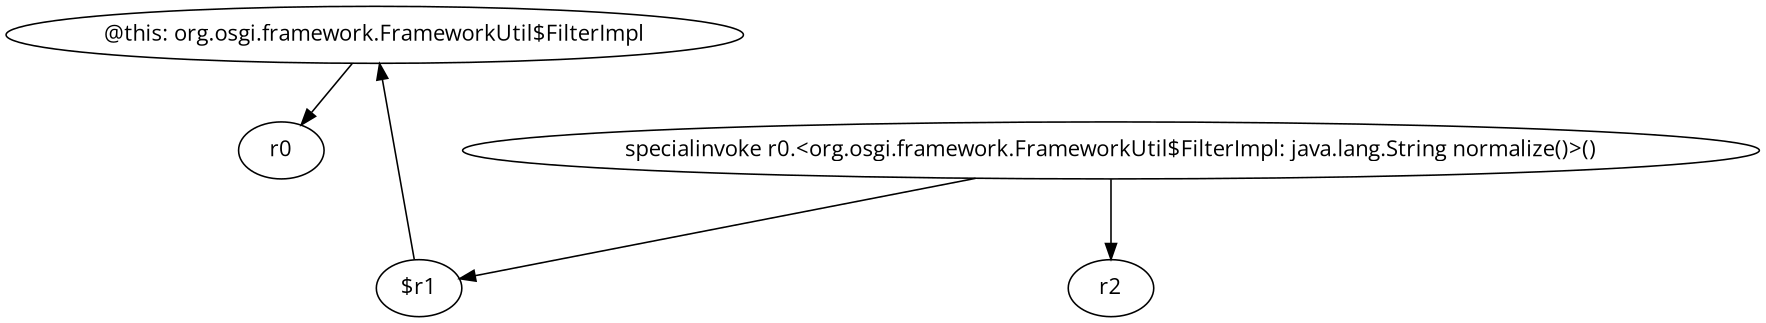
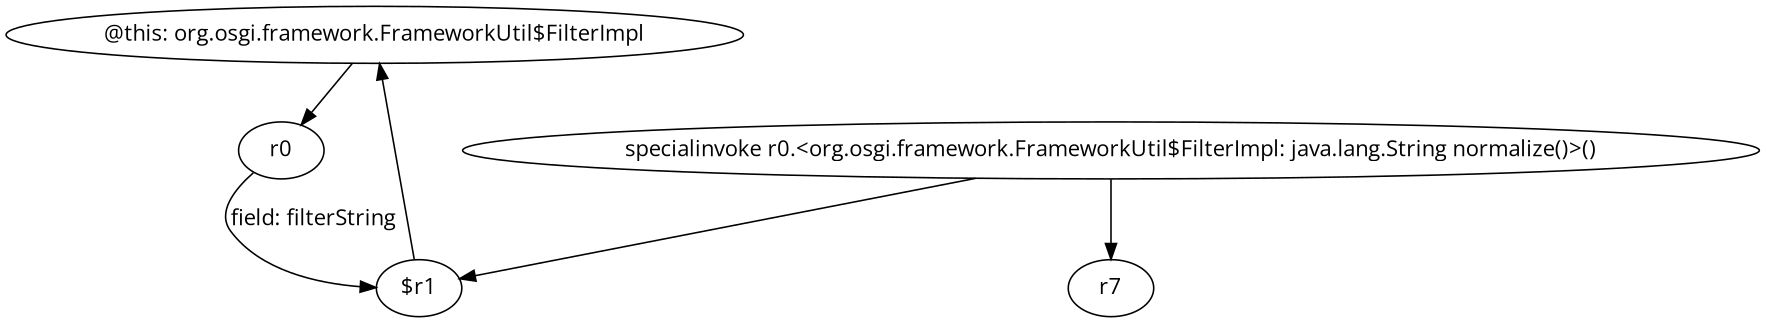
none -> (259, 257)
(1111, 288) -> (1111, 288)
